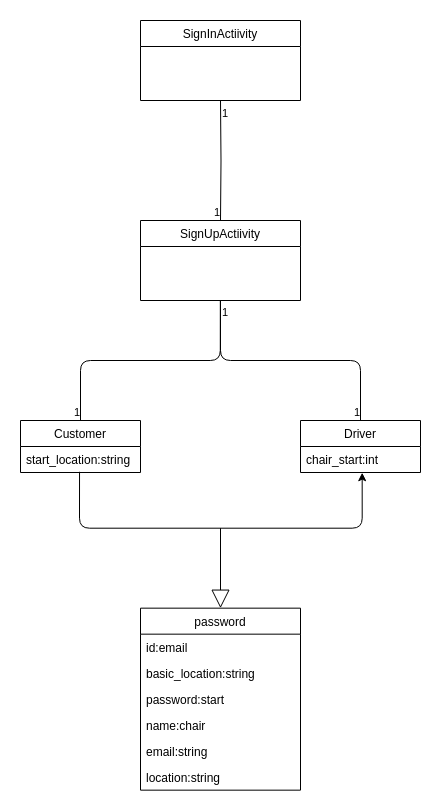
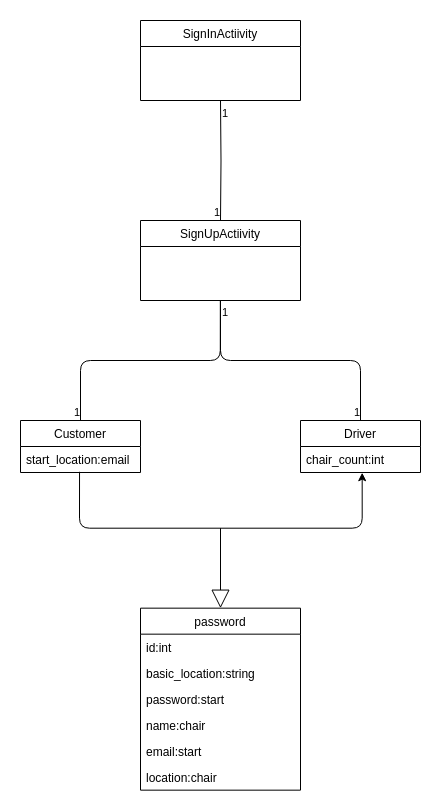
(90, 460) -> (85, 460)
(352, 460) -> (352, 460)
(167, 648) -> (161, 648)
(180, 752) -> (178, 752)
(190, 778) -> (187, 778)
